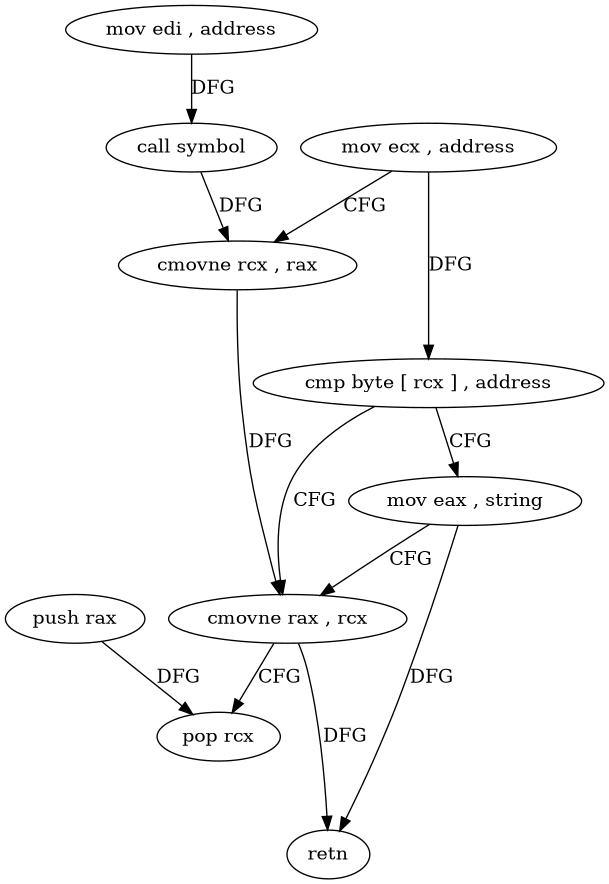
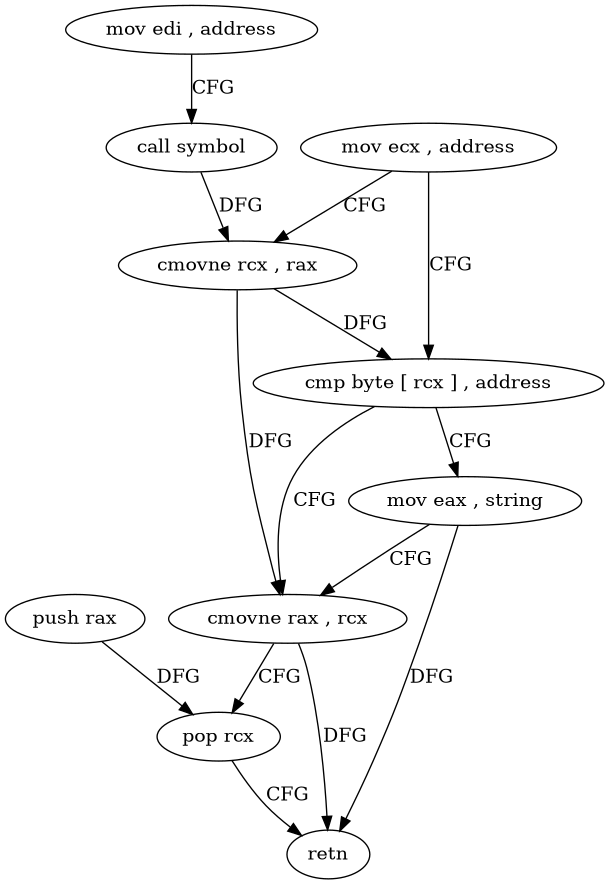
(213, 89) -> (213, 89)
(451, 265) -> (451, 265)
none -> (327, 320)
none -> (258, 797)
